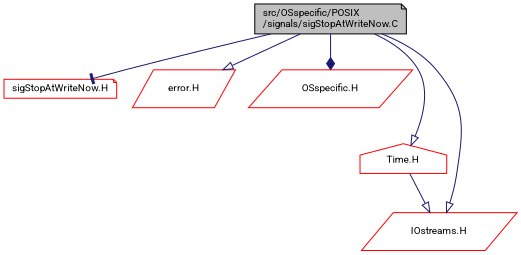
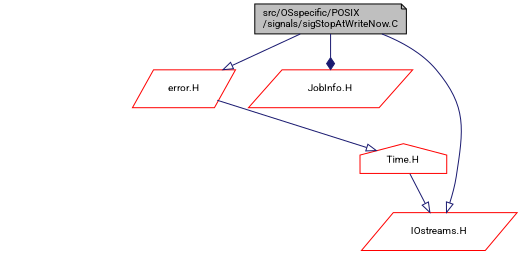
(421, 75) -> (292, 124)
(60, 89) -> none
(331, 89) -> (331, 89)
